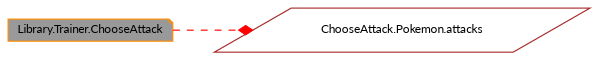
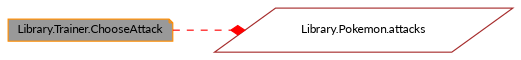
(402, 30) -> (364, 30)
